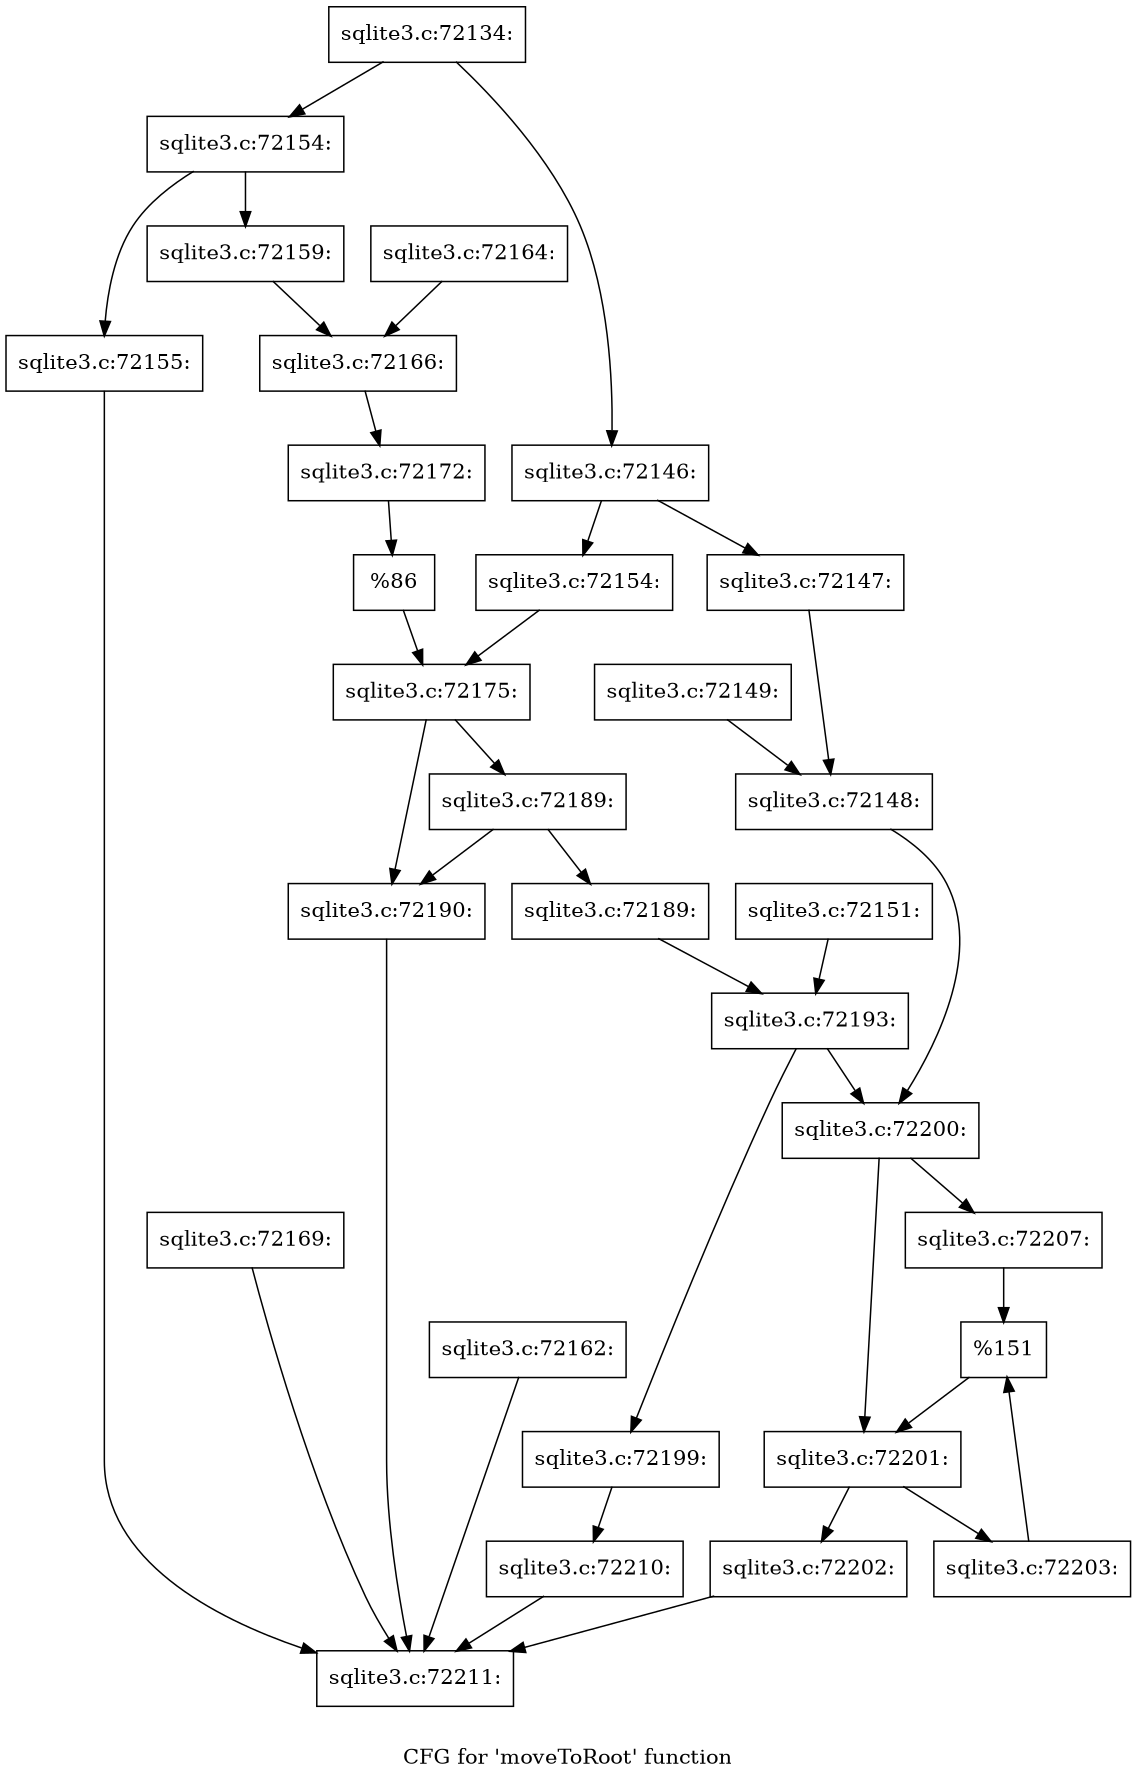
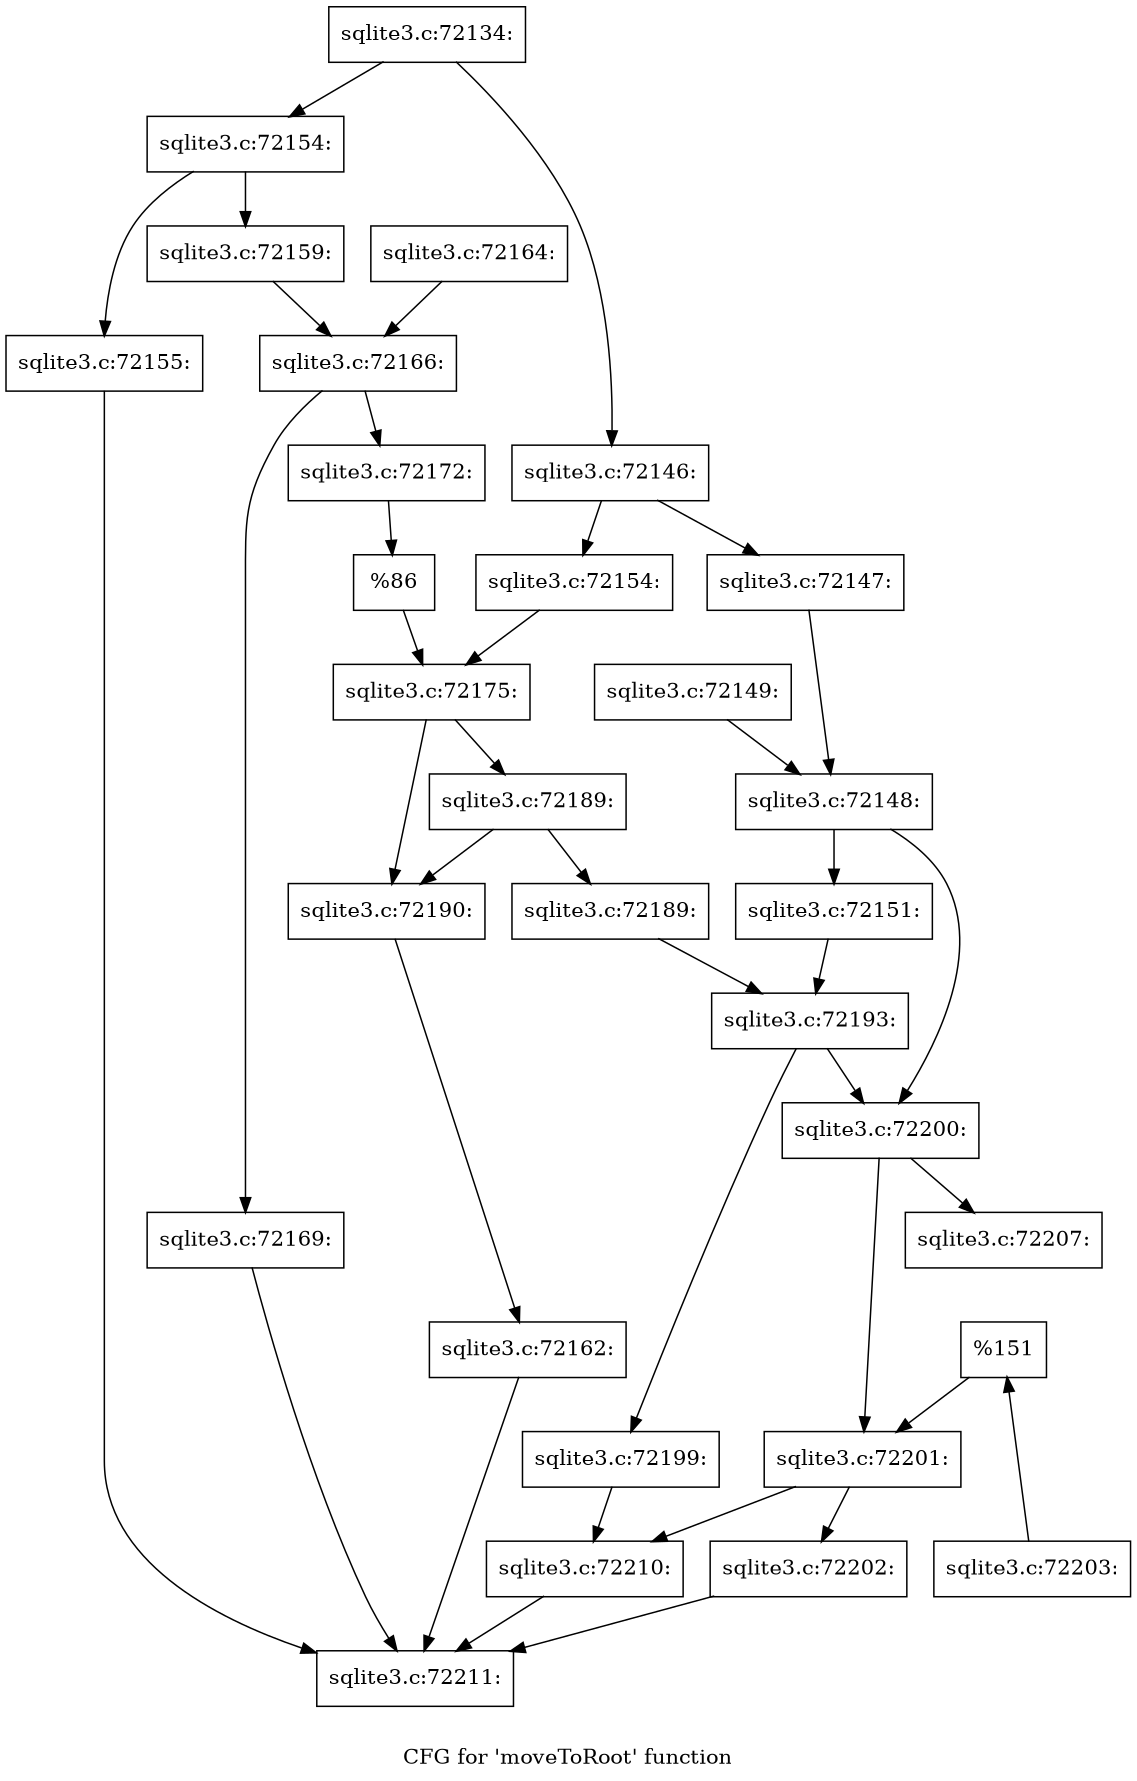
none -> (245, 782)
none -> (834, 849)
(387, 1288) -> (455, 1123)
(1004, 1288) -> none
(941, 1510) -> (731, 1511)
